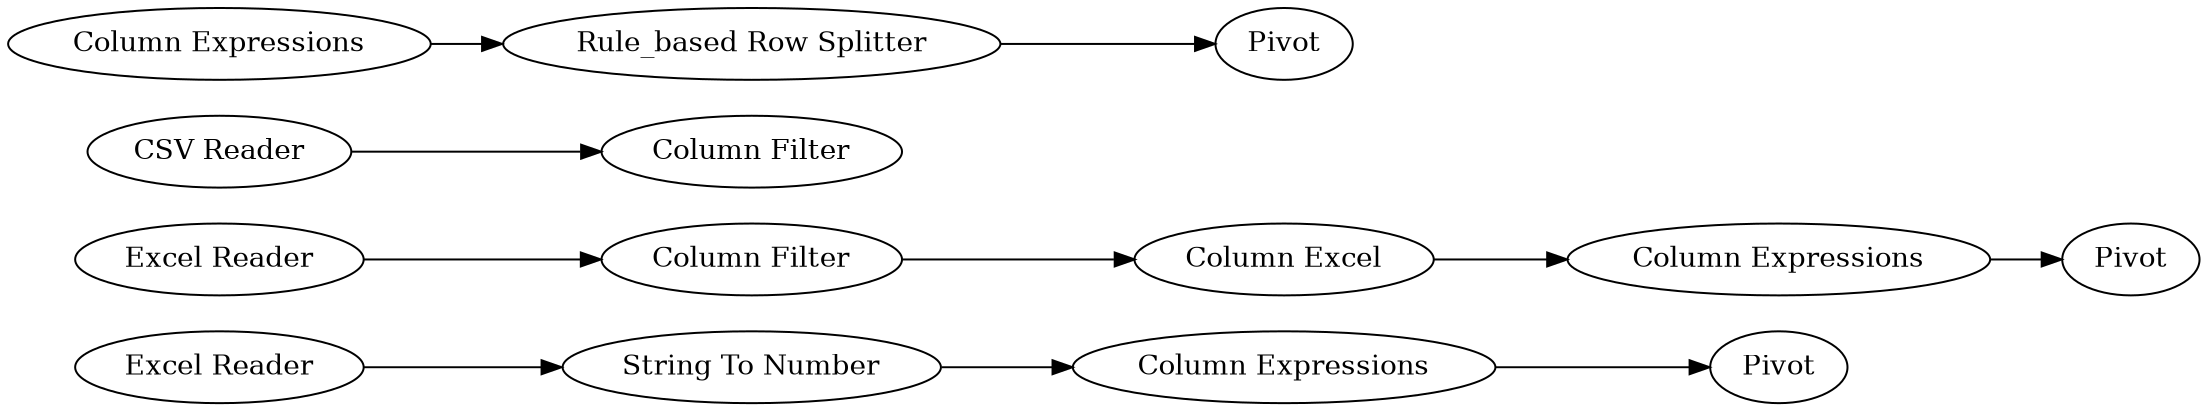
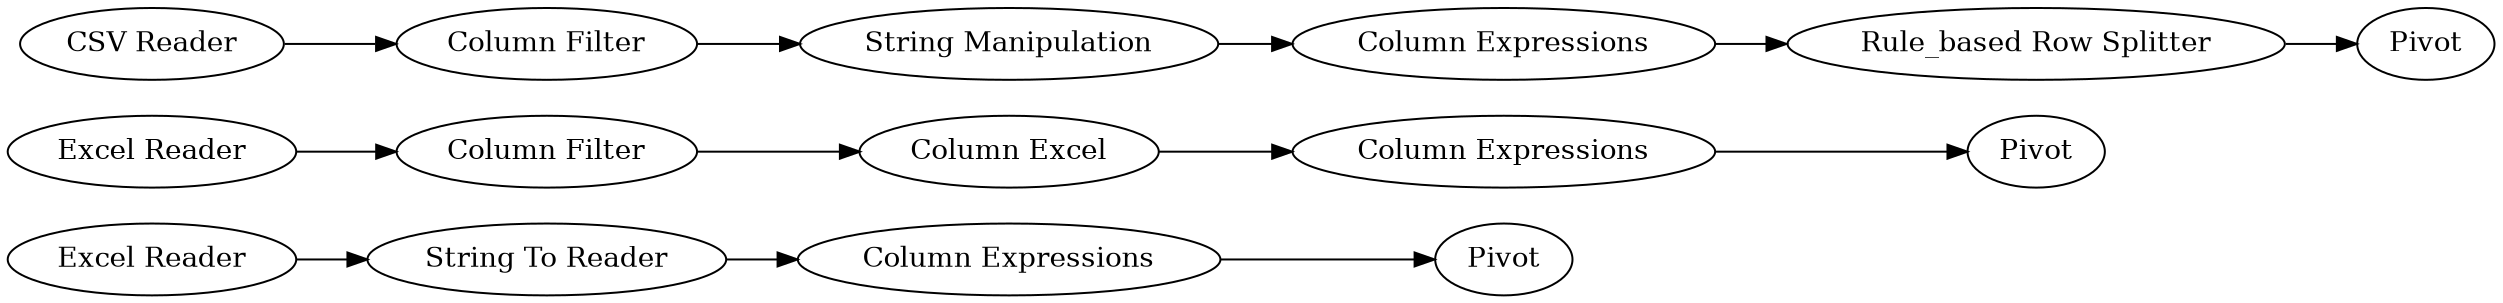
none -> (1009, 44)
(752, 367) -> (547, 259)
